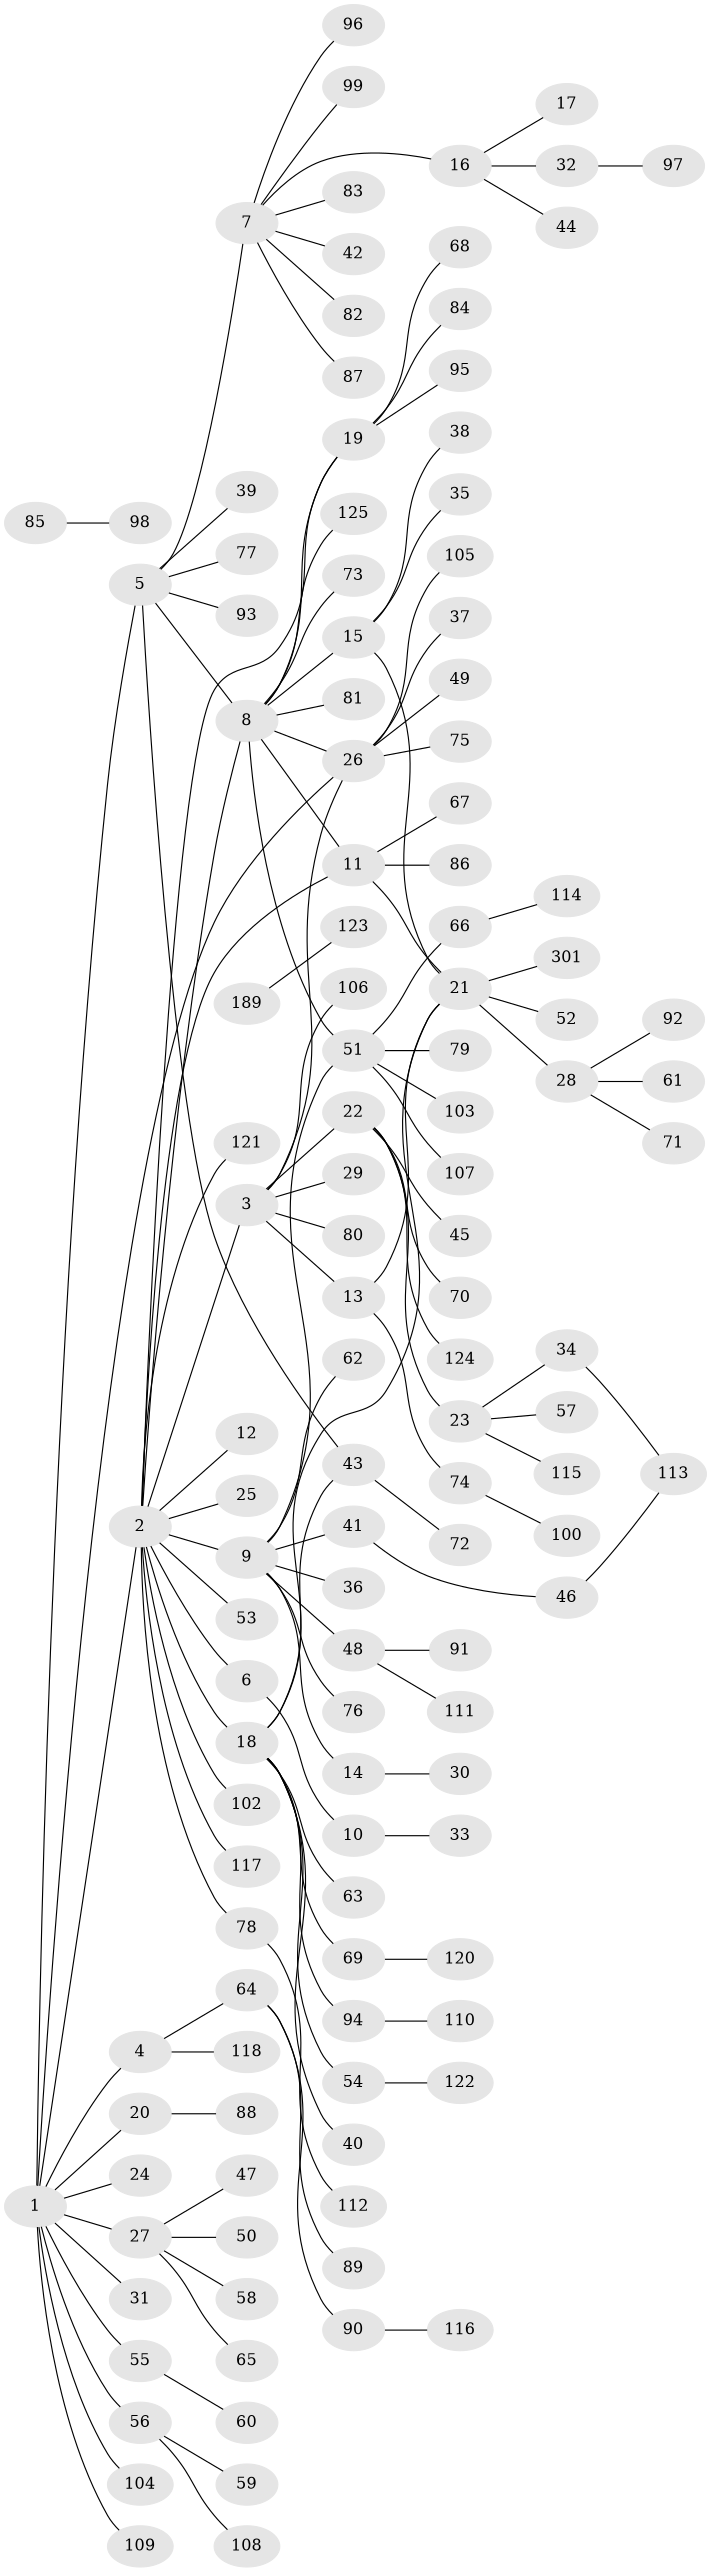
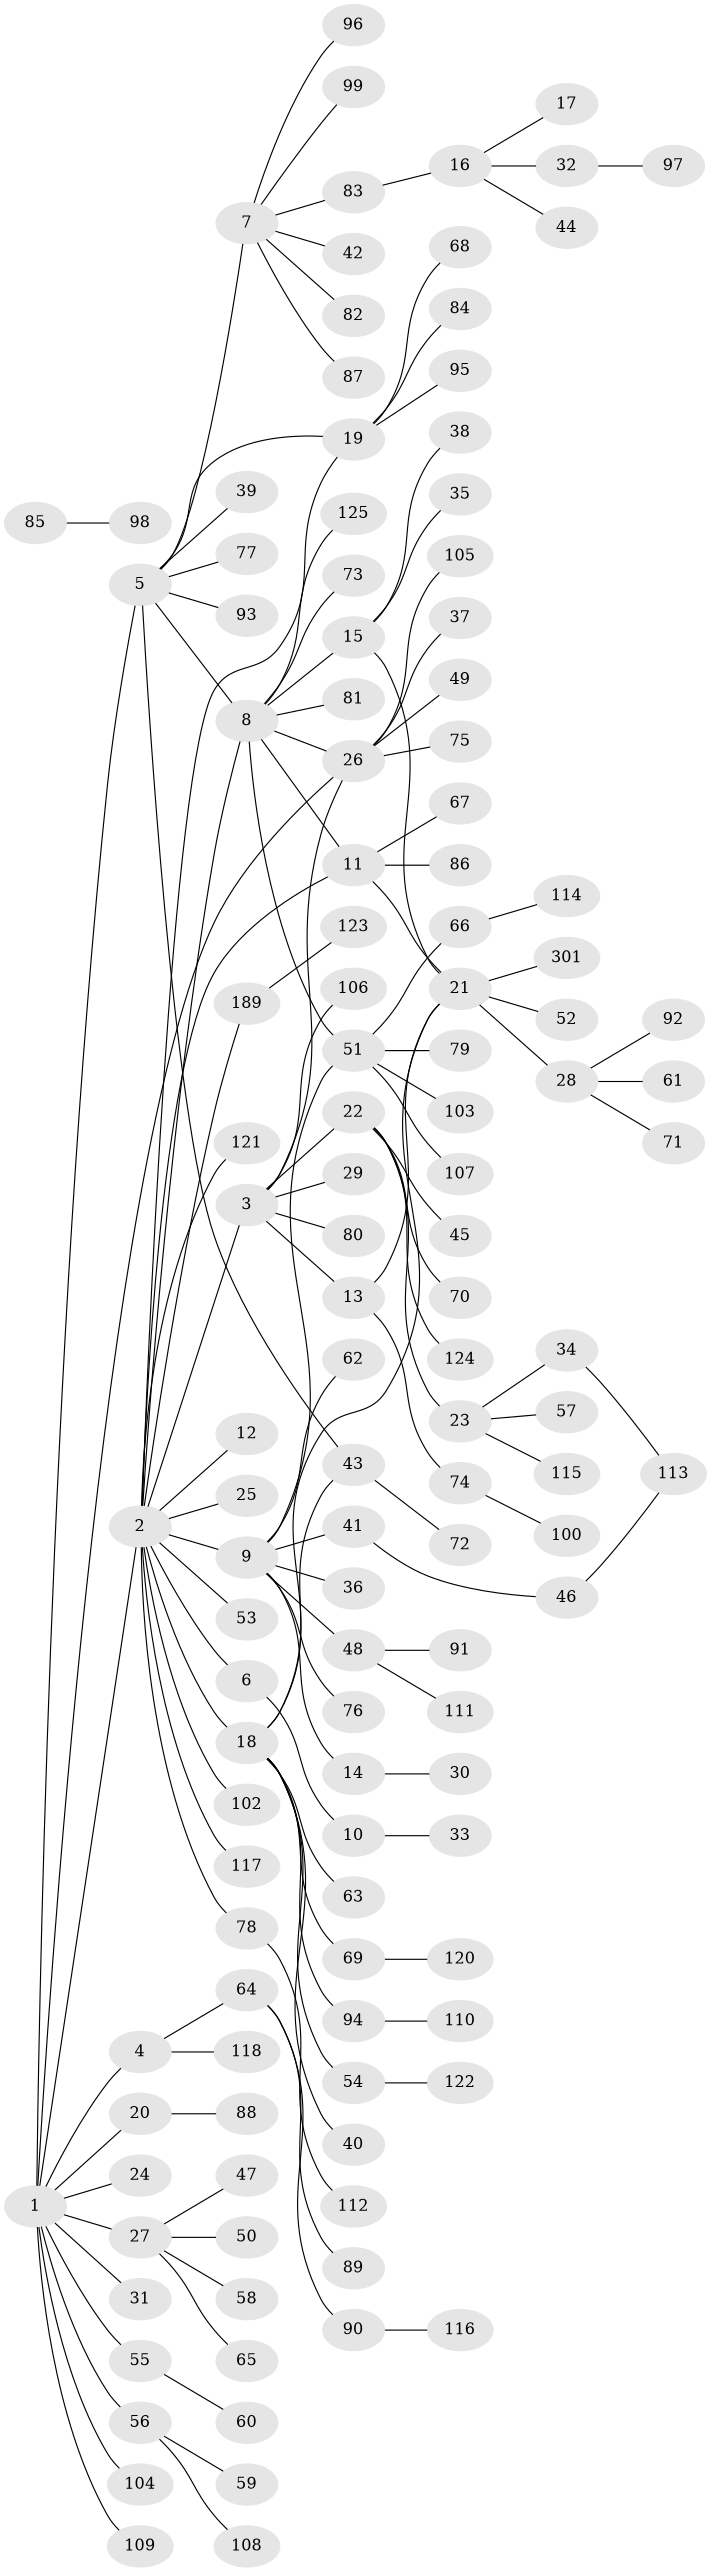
(339, 156) -> (407, 179)
(302, 581) -> (211, 465)
none -> (179, 1287)
